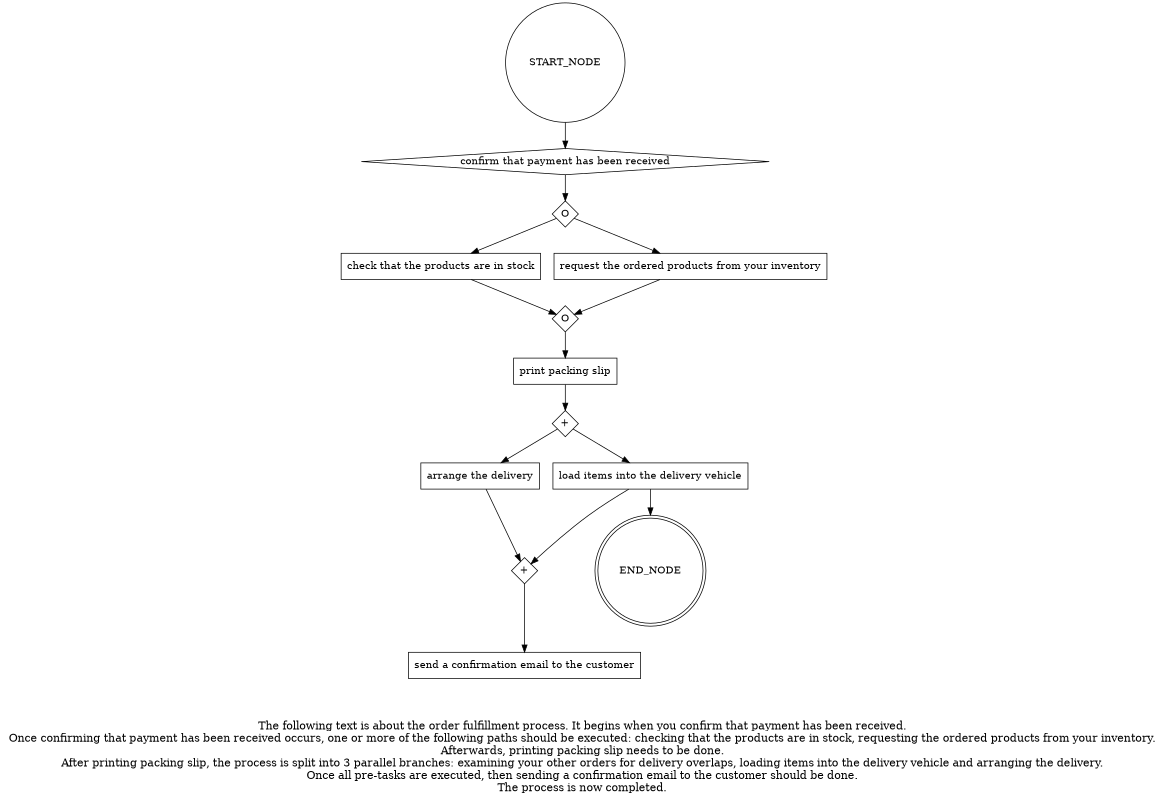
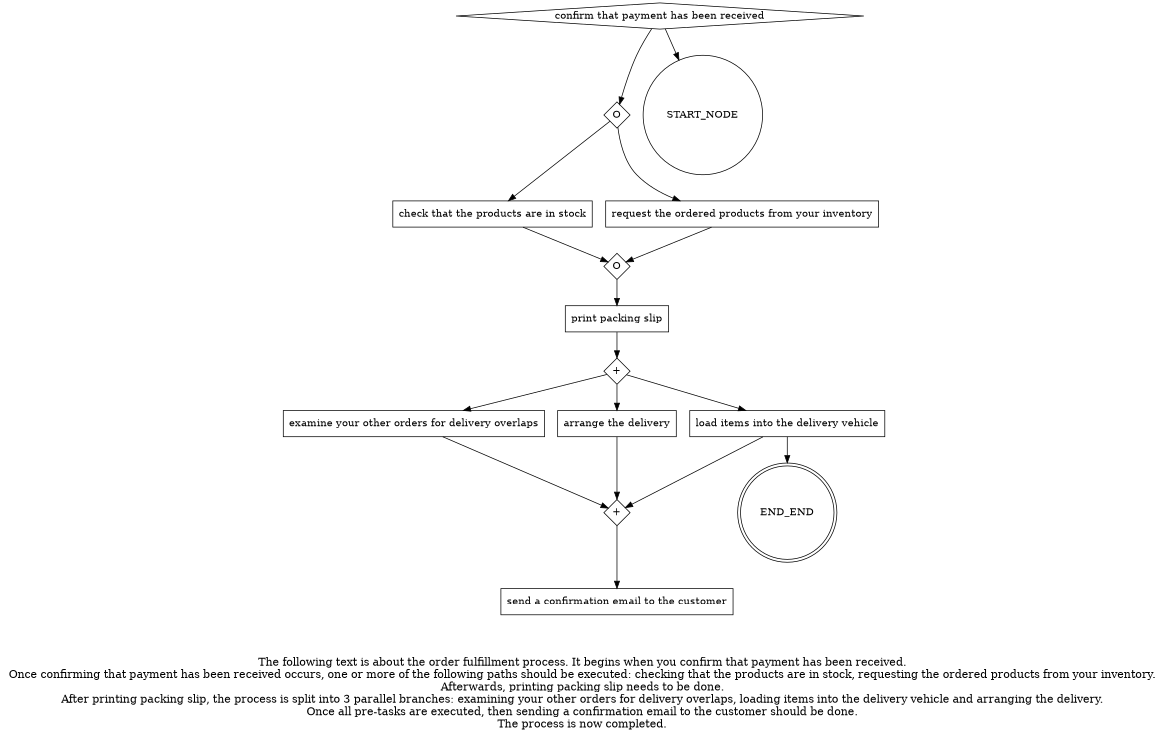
(565, 132) -> (671, 41)
none -> (414, 424)
(650, 571) -> (787, 513)
